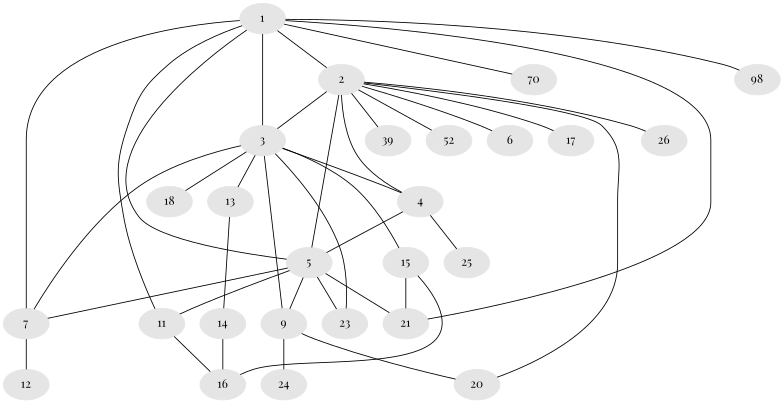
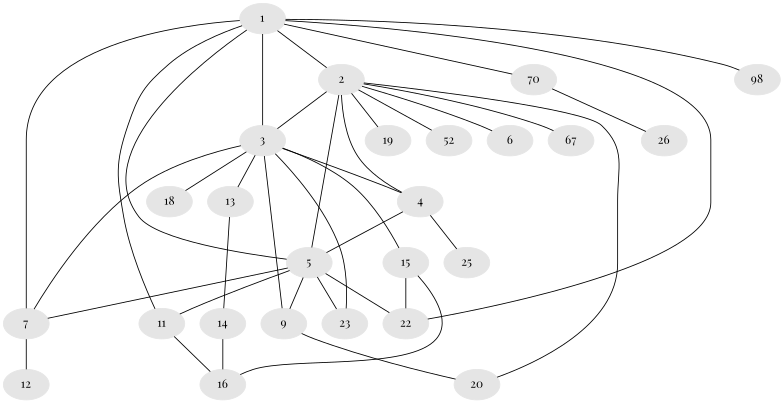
(506, 99) -> (599, 110)
(388, 141) -> (388, 141)
(571, 141) -> (571, 141)
(406, 324) -> (406, 324)
(284, 385) -> none
